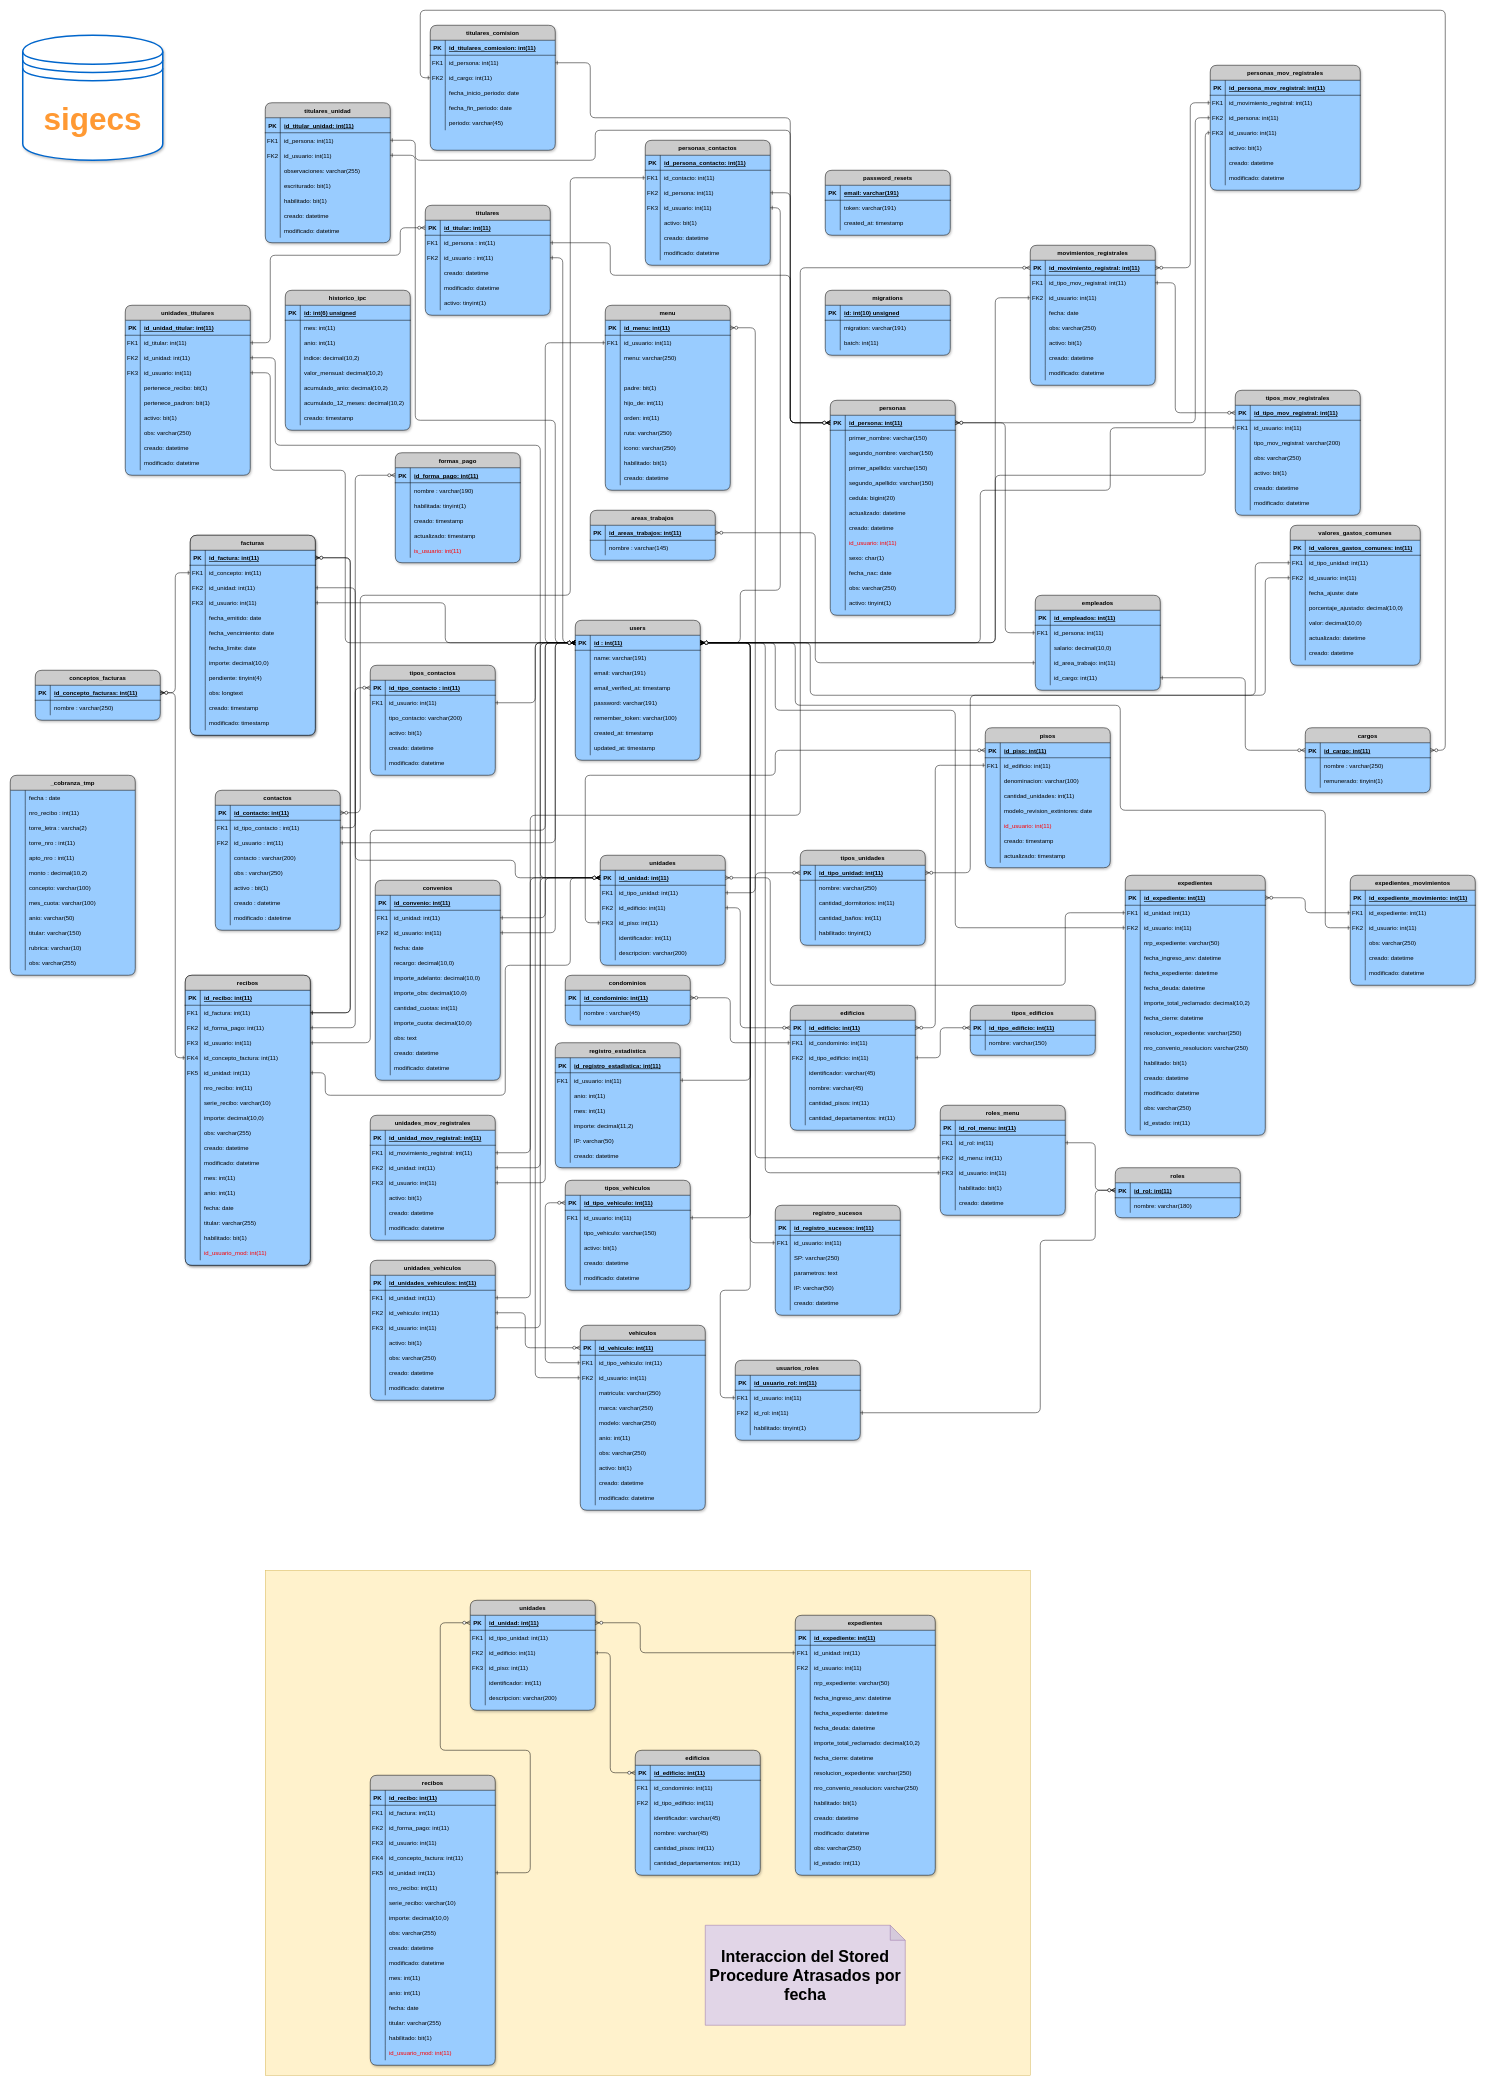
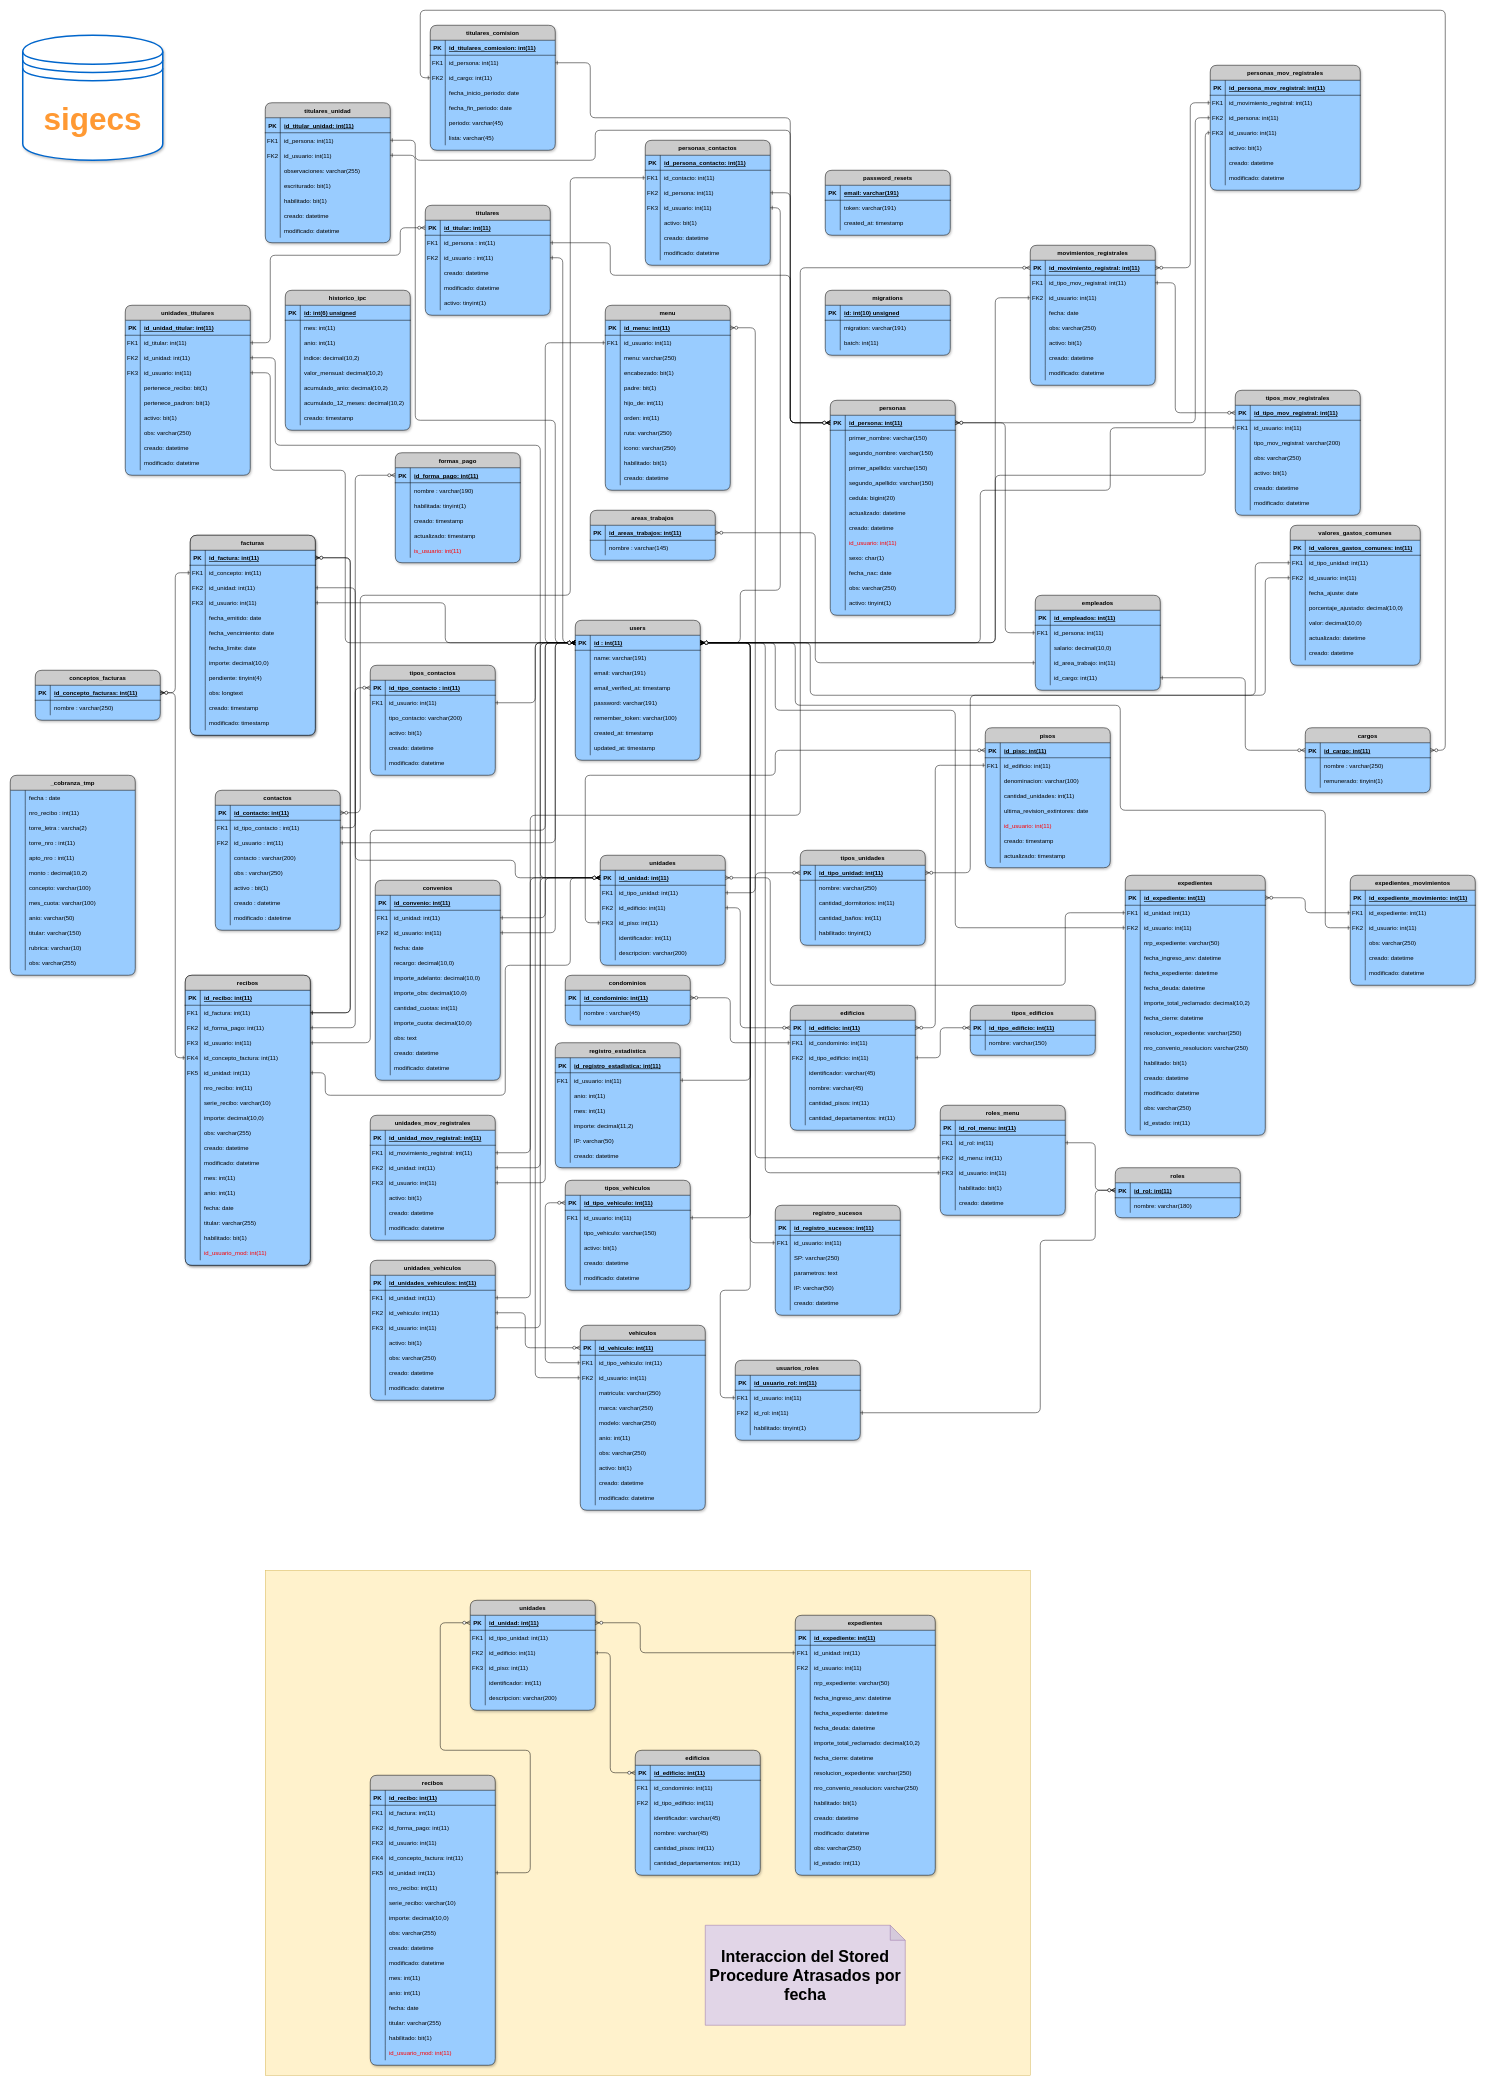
none -> (500, 138)
none -> (675, 373)
(1053, 811) -> (1052, 811)
